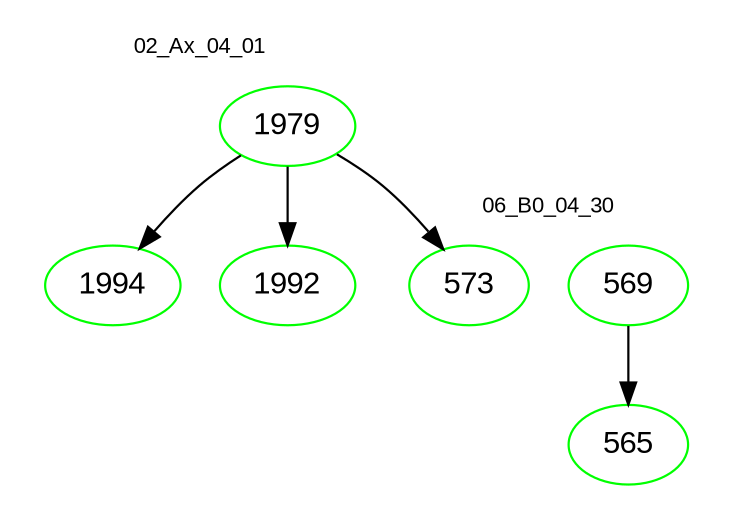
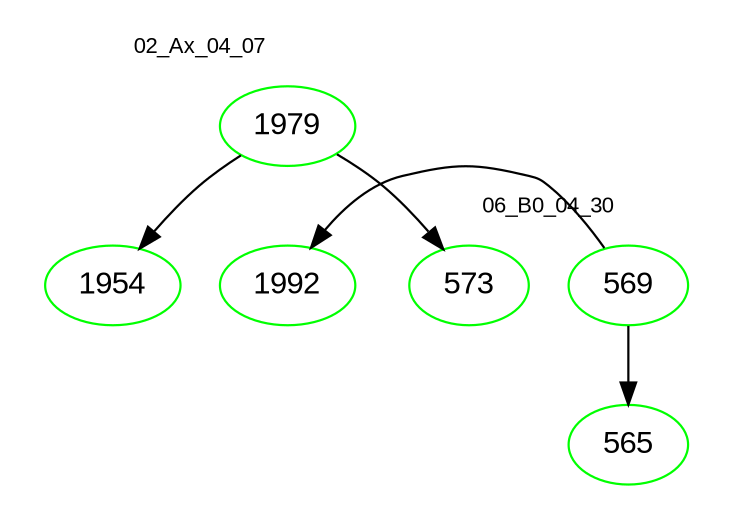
(200, 48) -> (200, 48)
(288, 195) -> (471, 166)
(113, 285) -> (113, 285)
